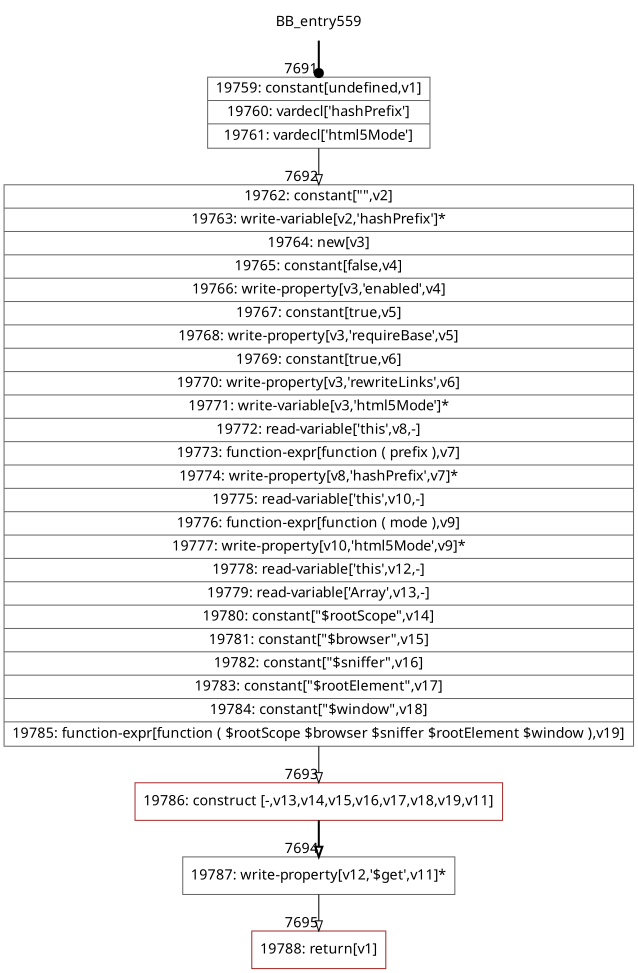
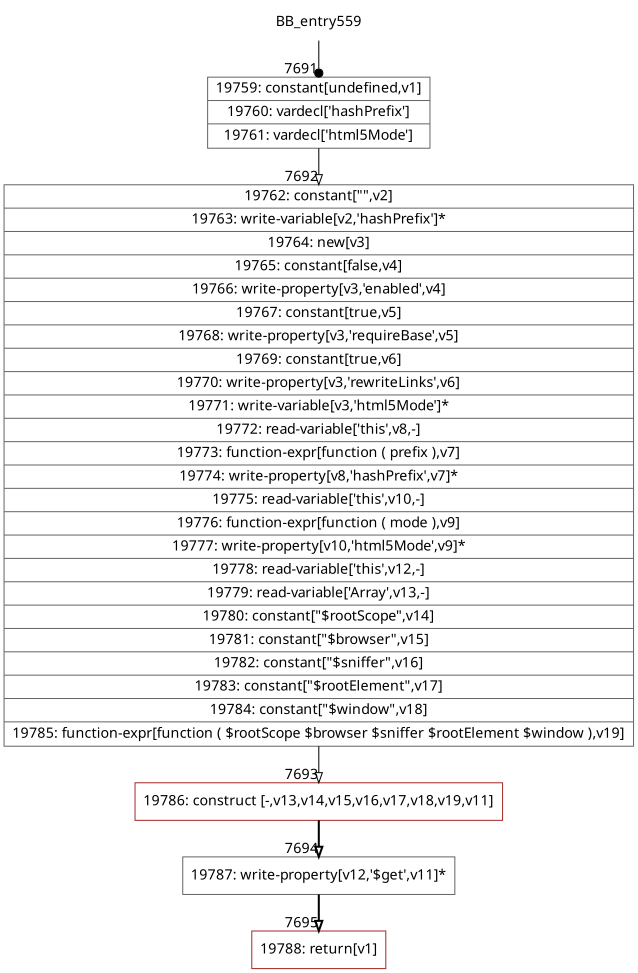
(319, 55) -> (319, 55)
(319, 908) -> (319, 908)
